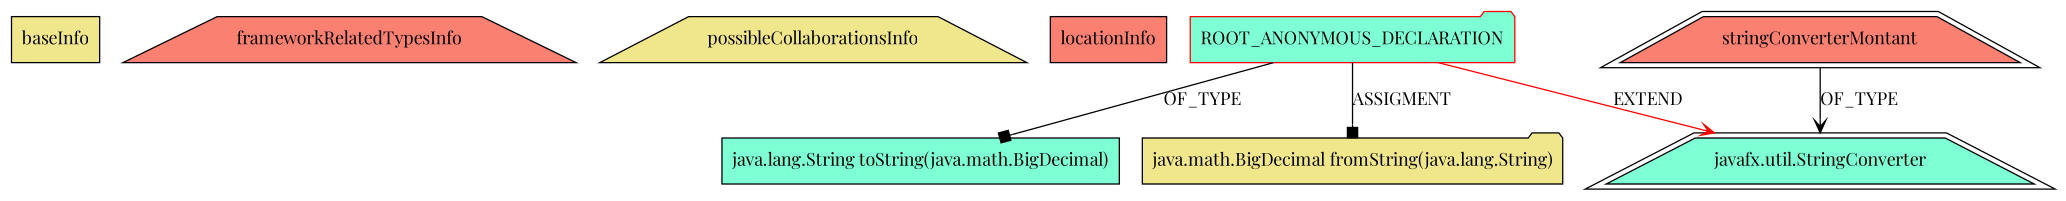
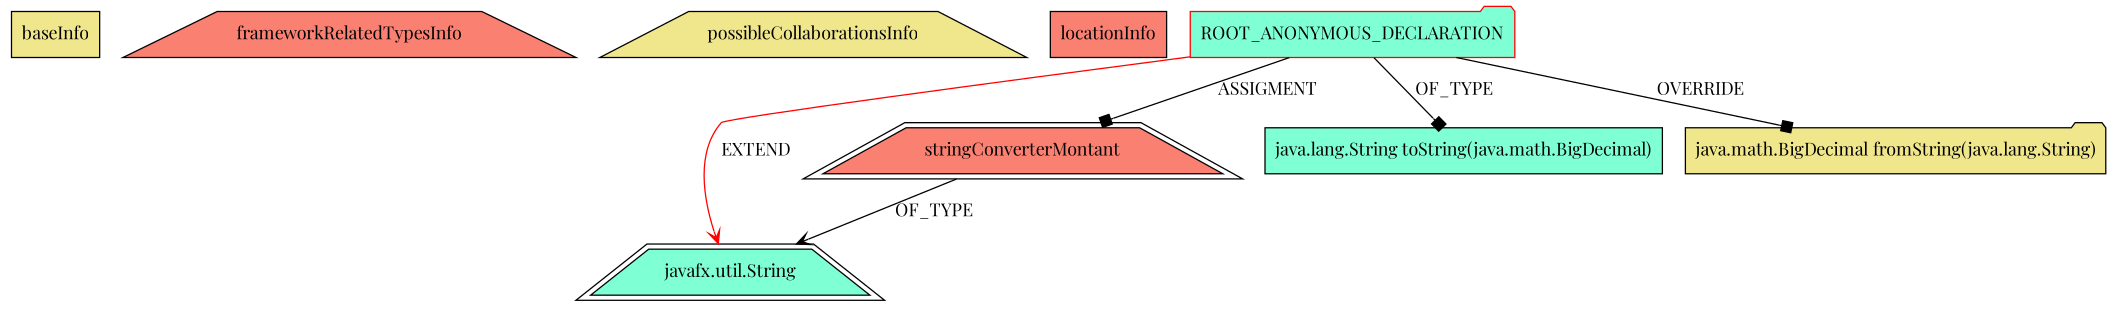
none -> (1201, 88)
(1402, 100) -> (1701, 90)
(1820, 161) -> (730, 272)
